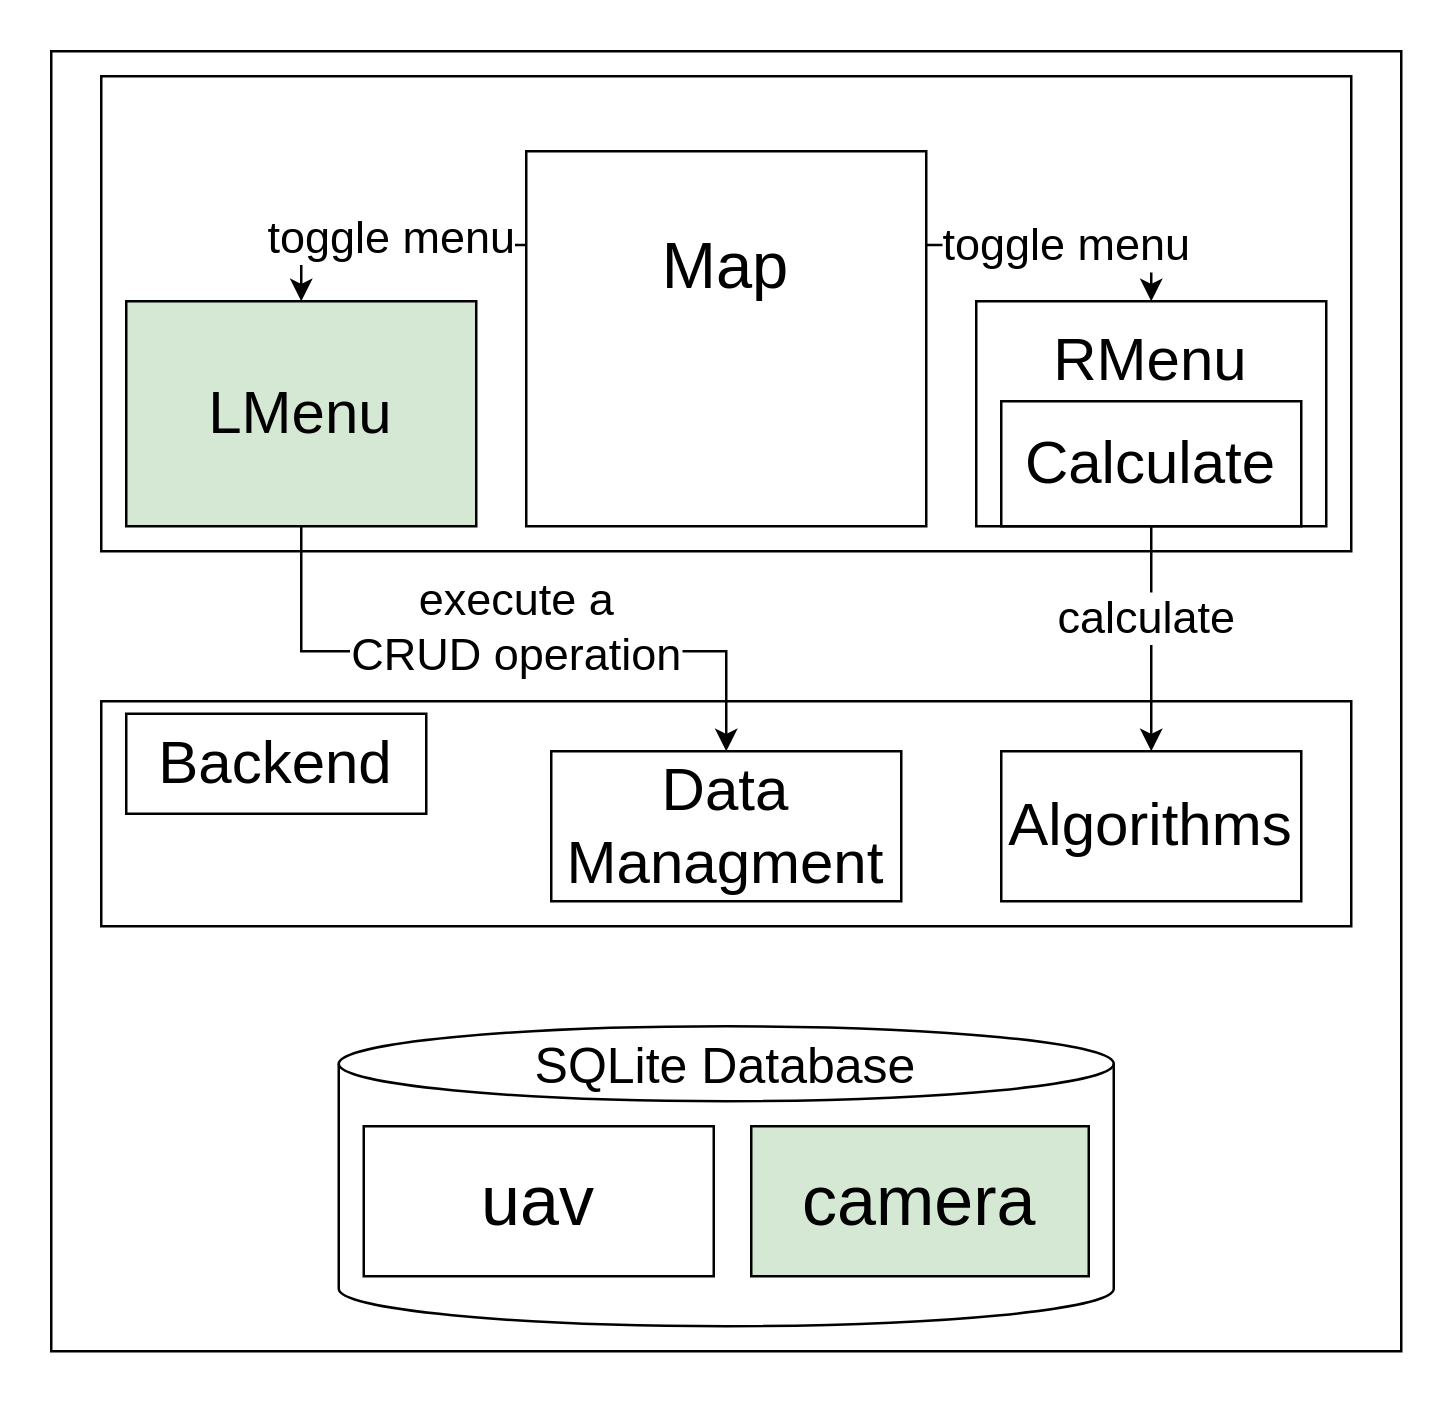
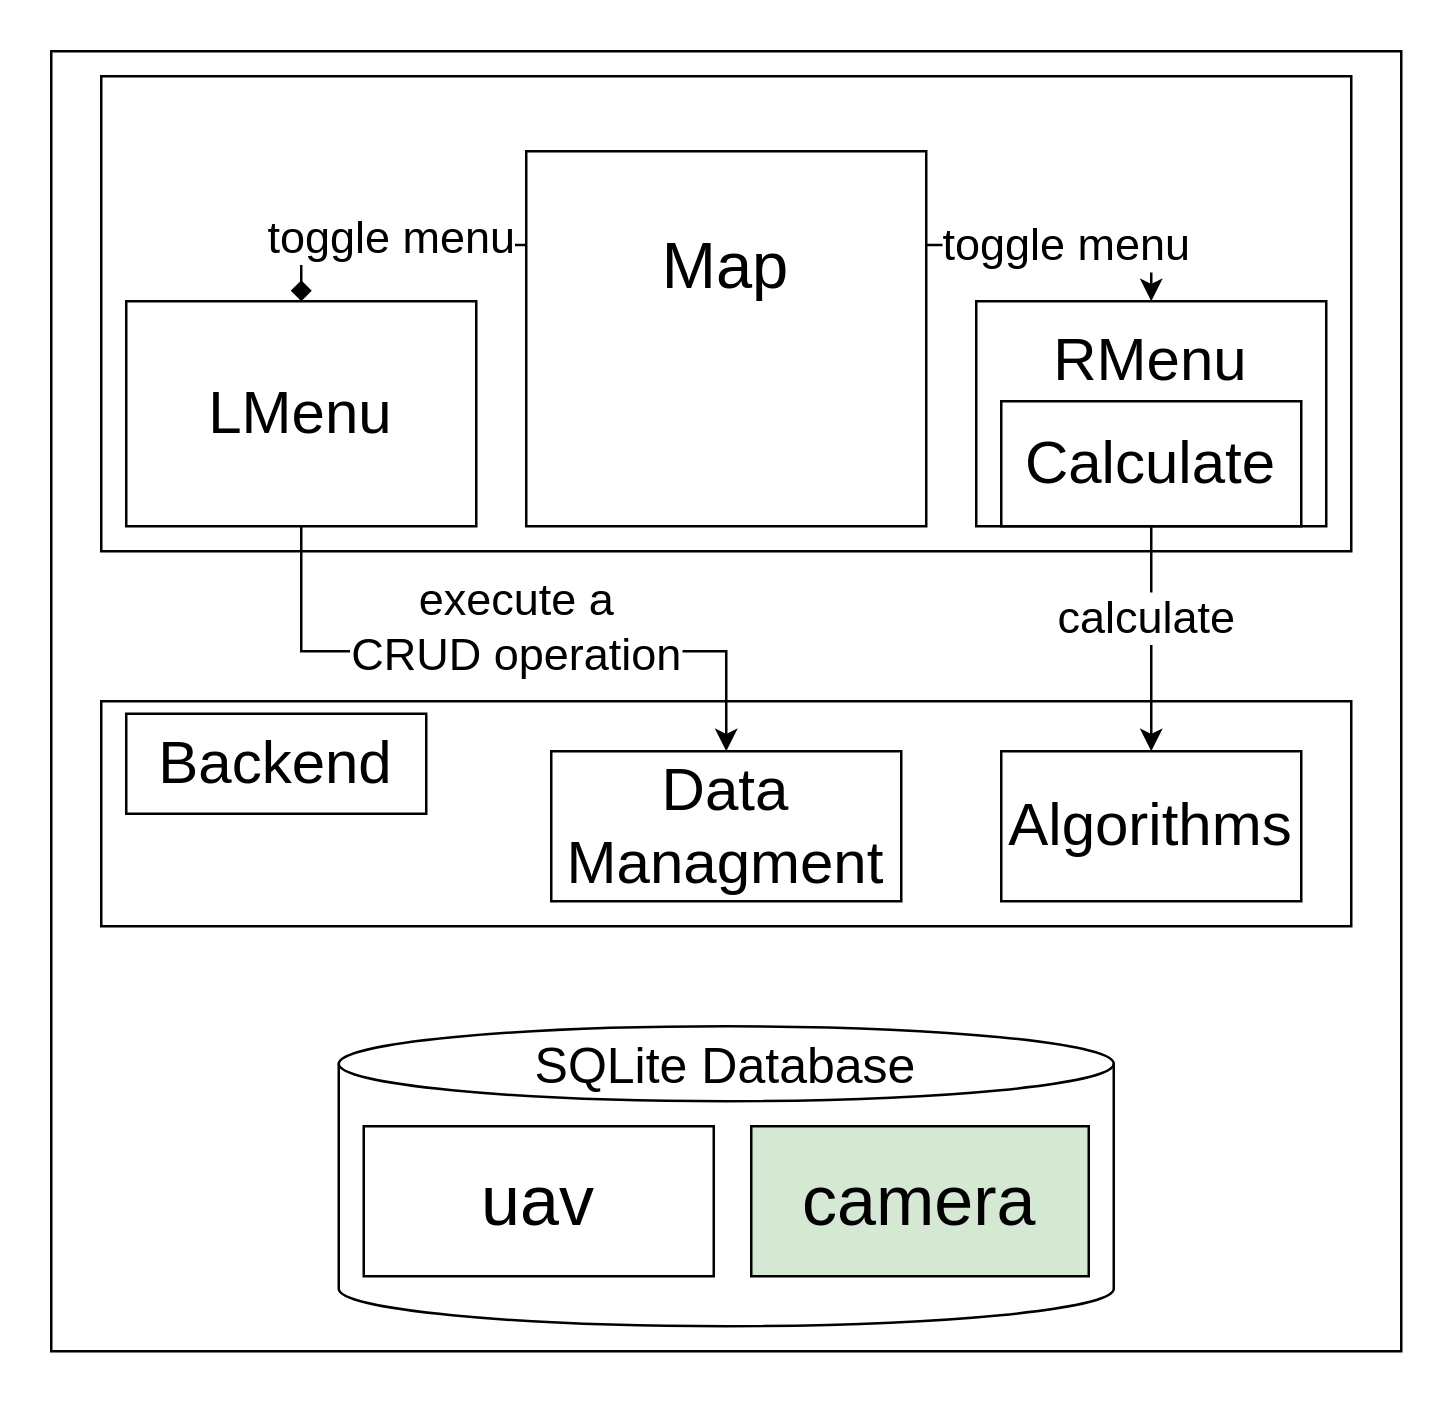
(301, 282) -> (301, 281)
(301, 414) -> (301, 414)
